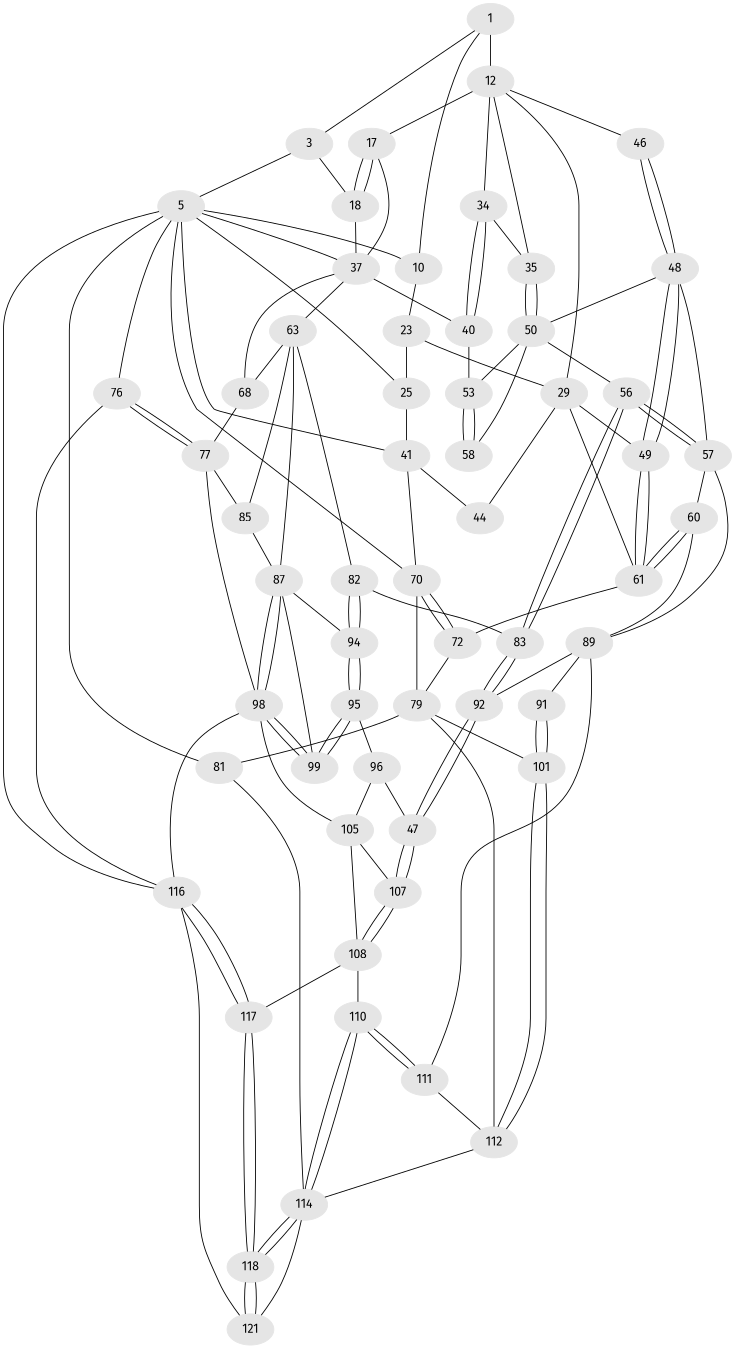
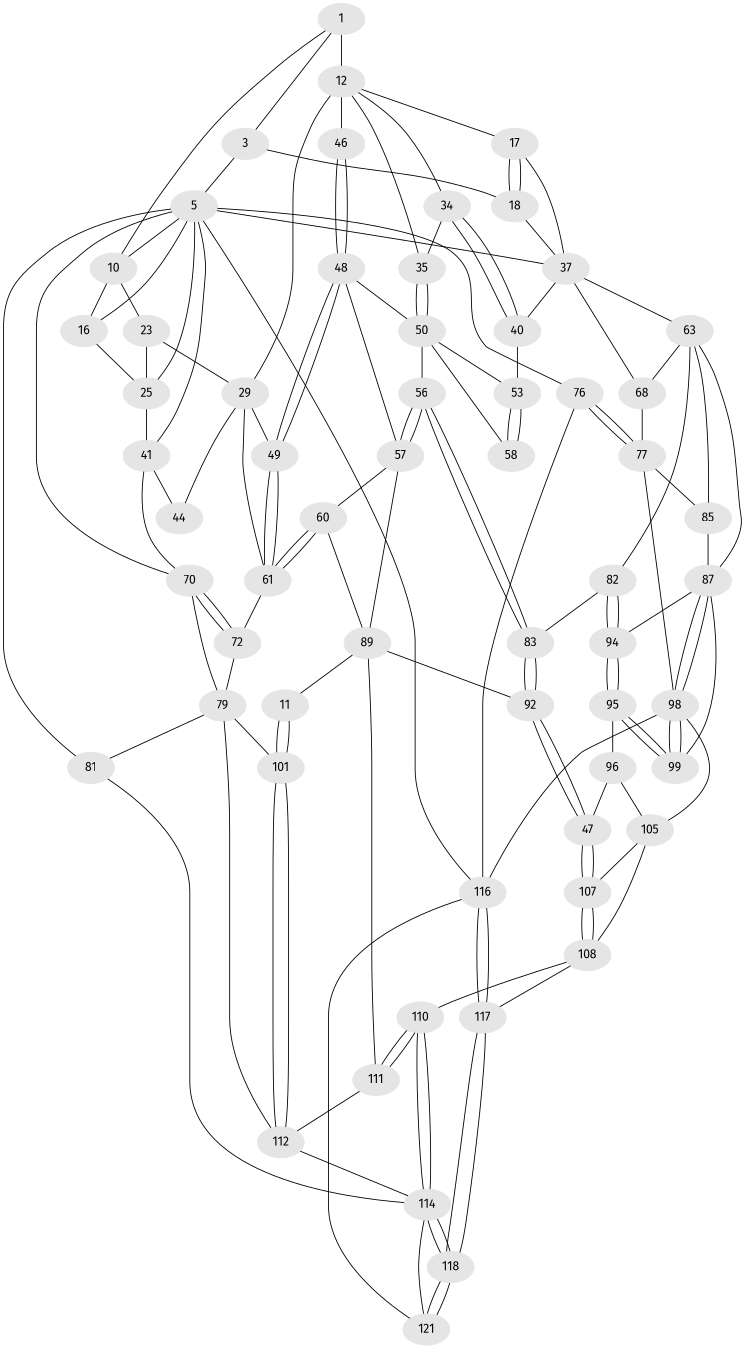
none -> (84, 331)
(542, 705) -> (285, 705)
